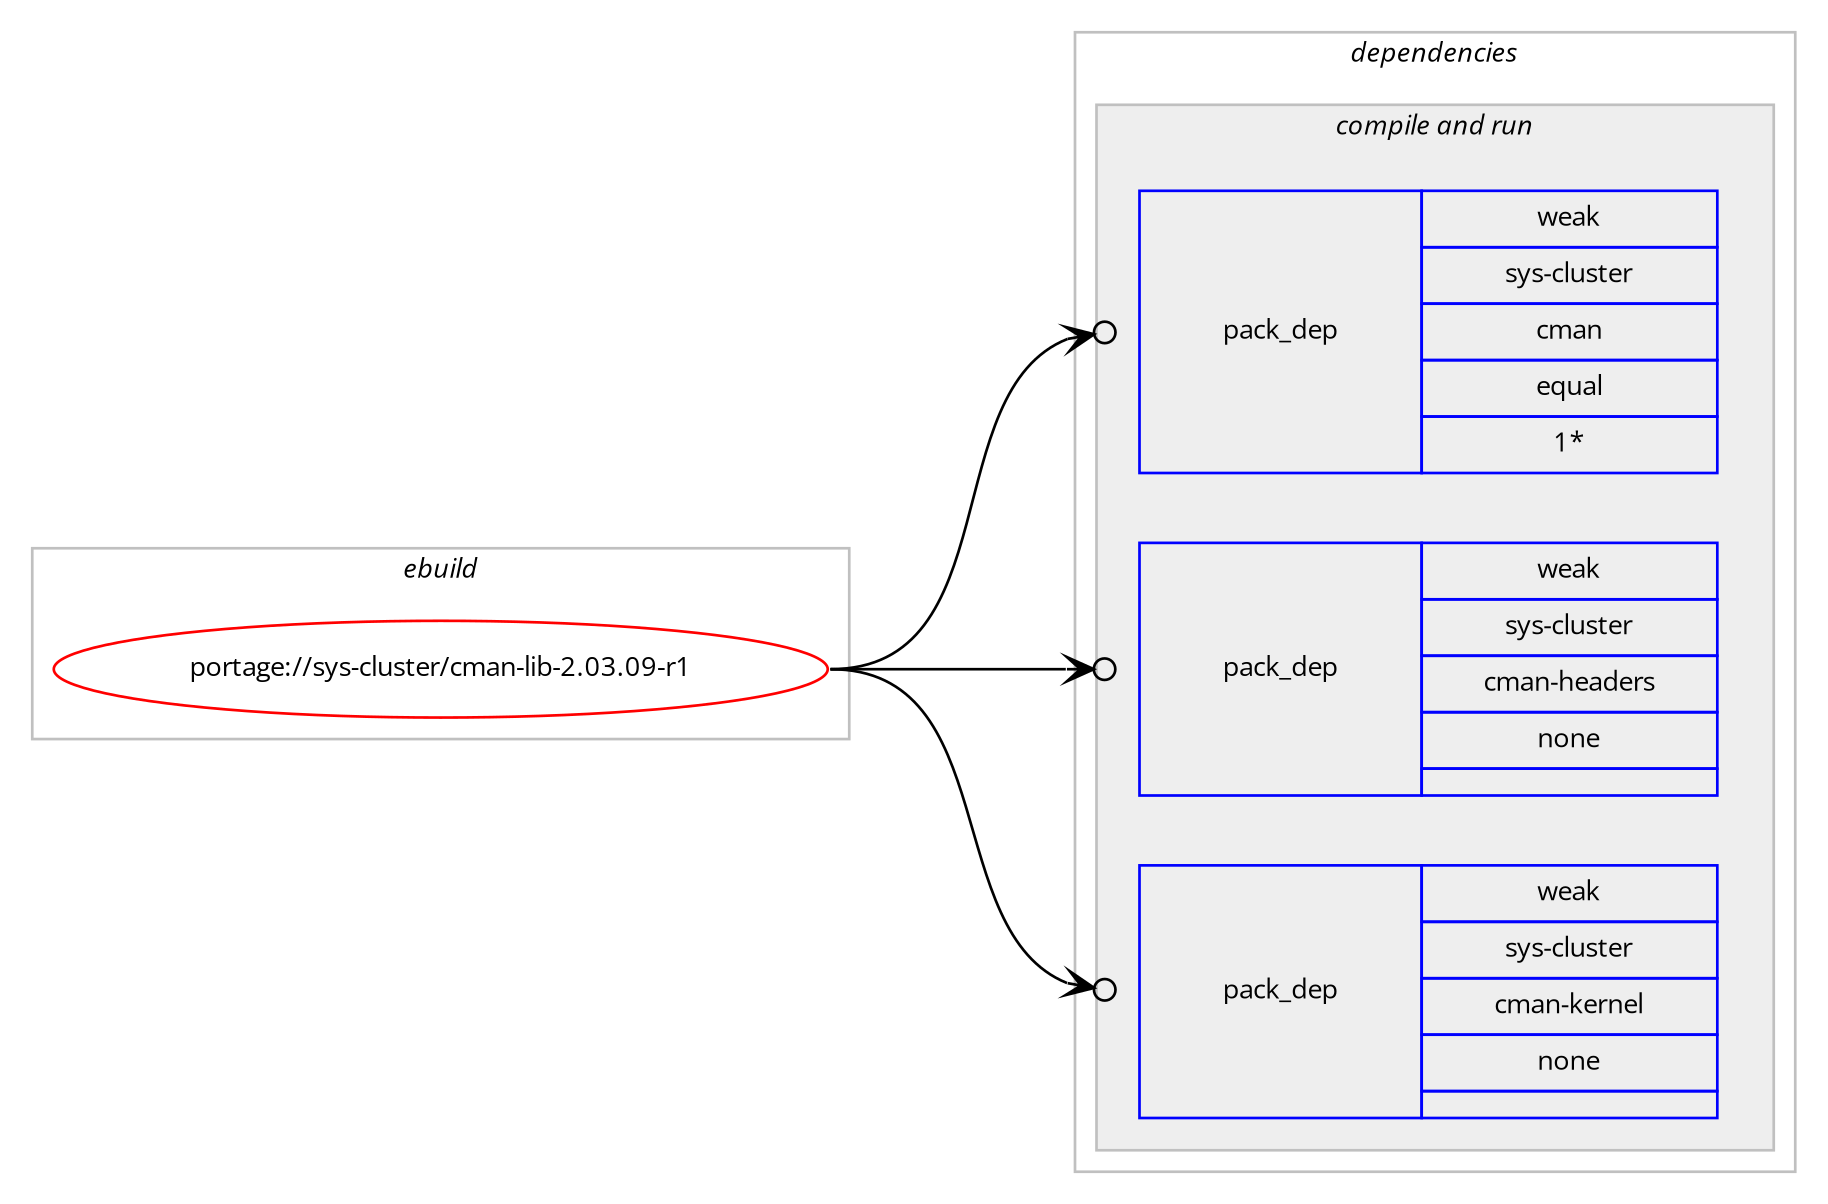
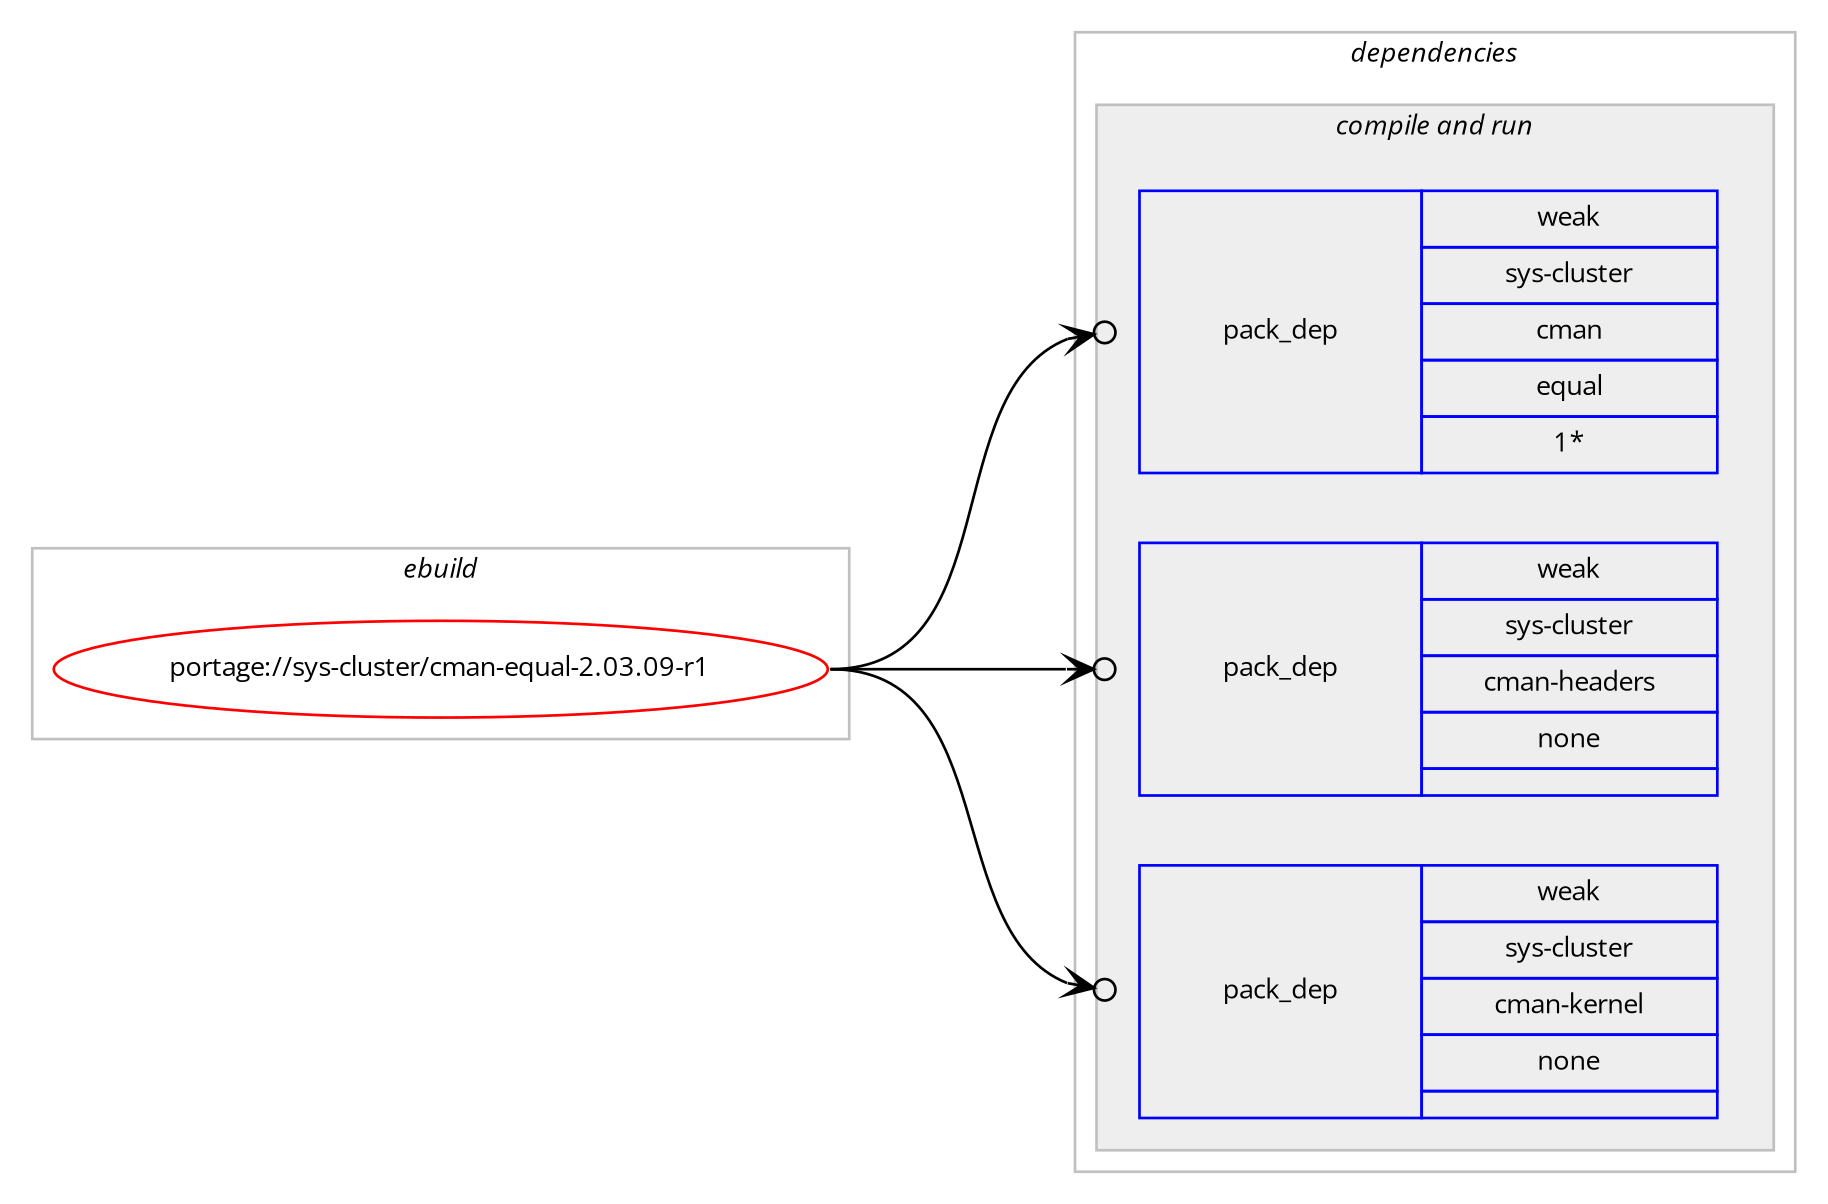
(441, 669) -> (441, 669)
